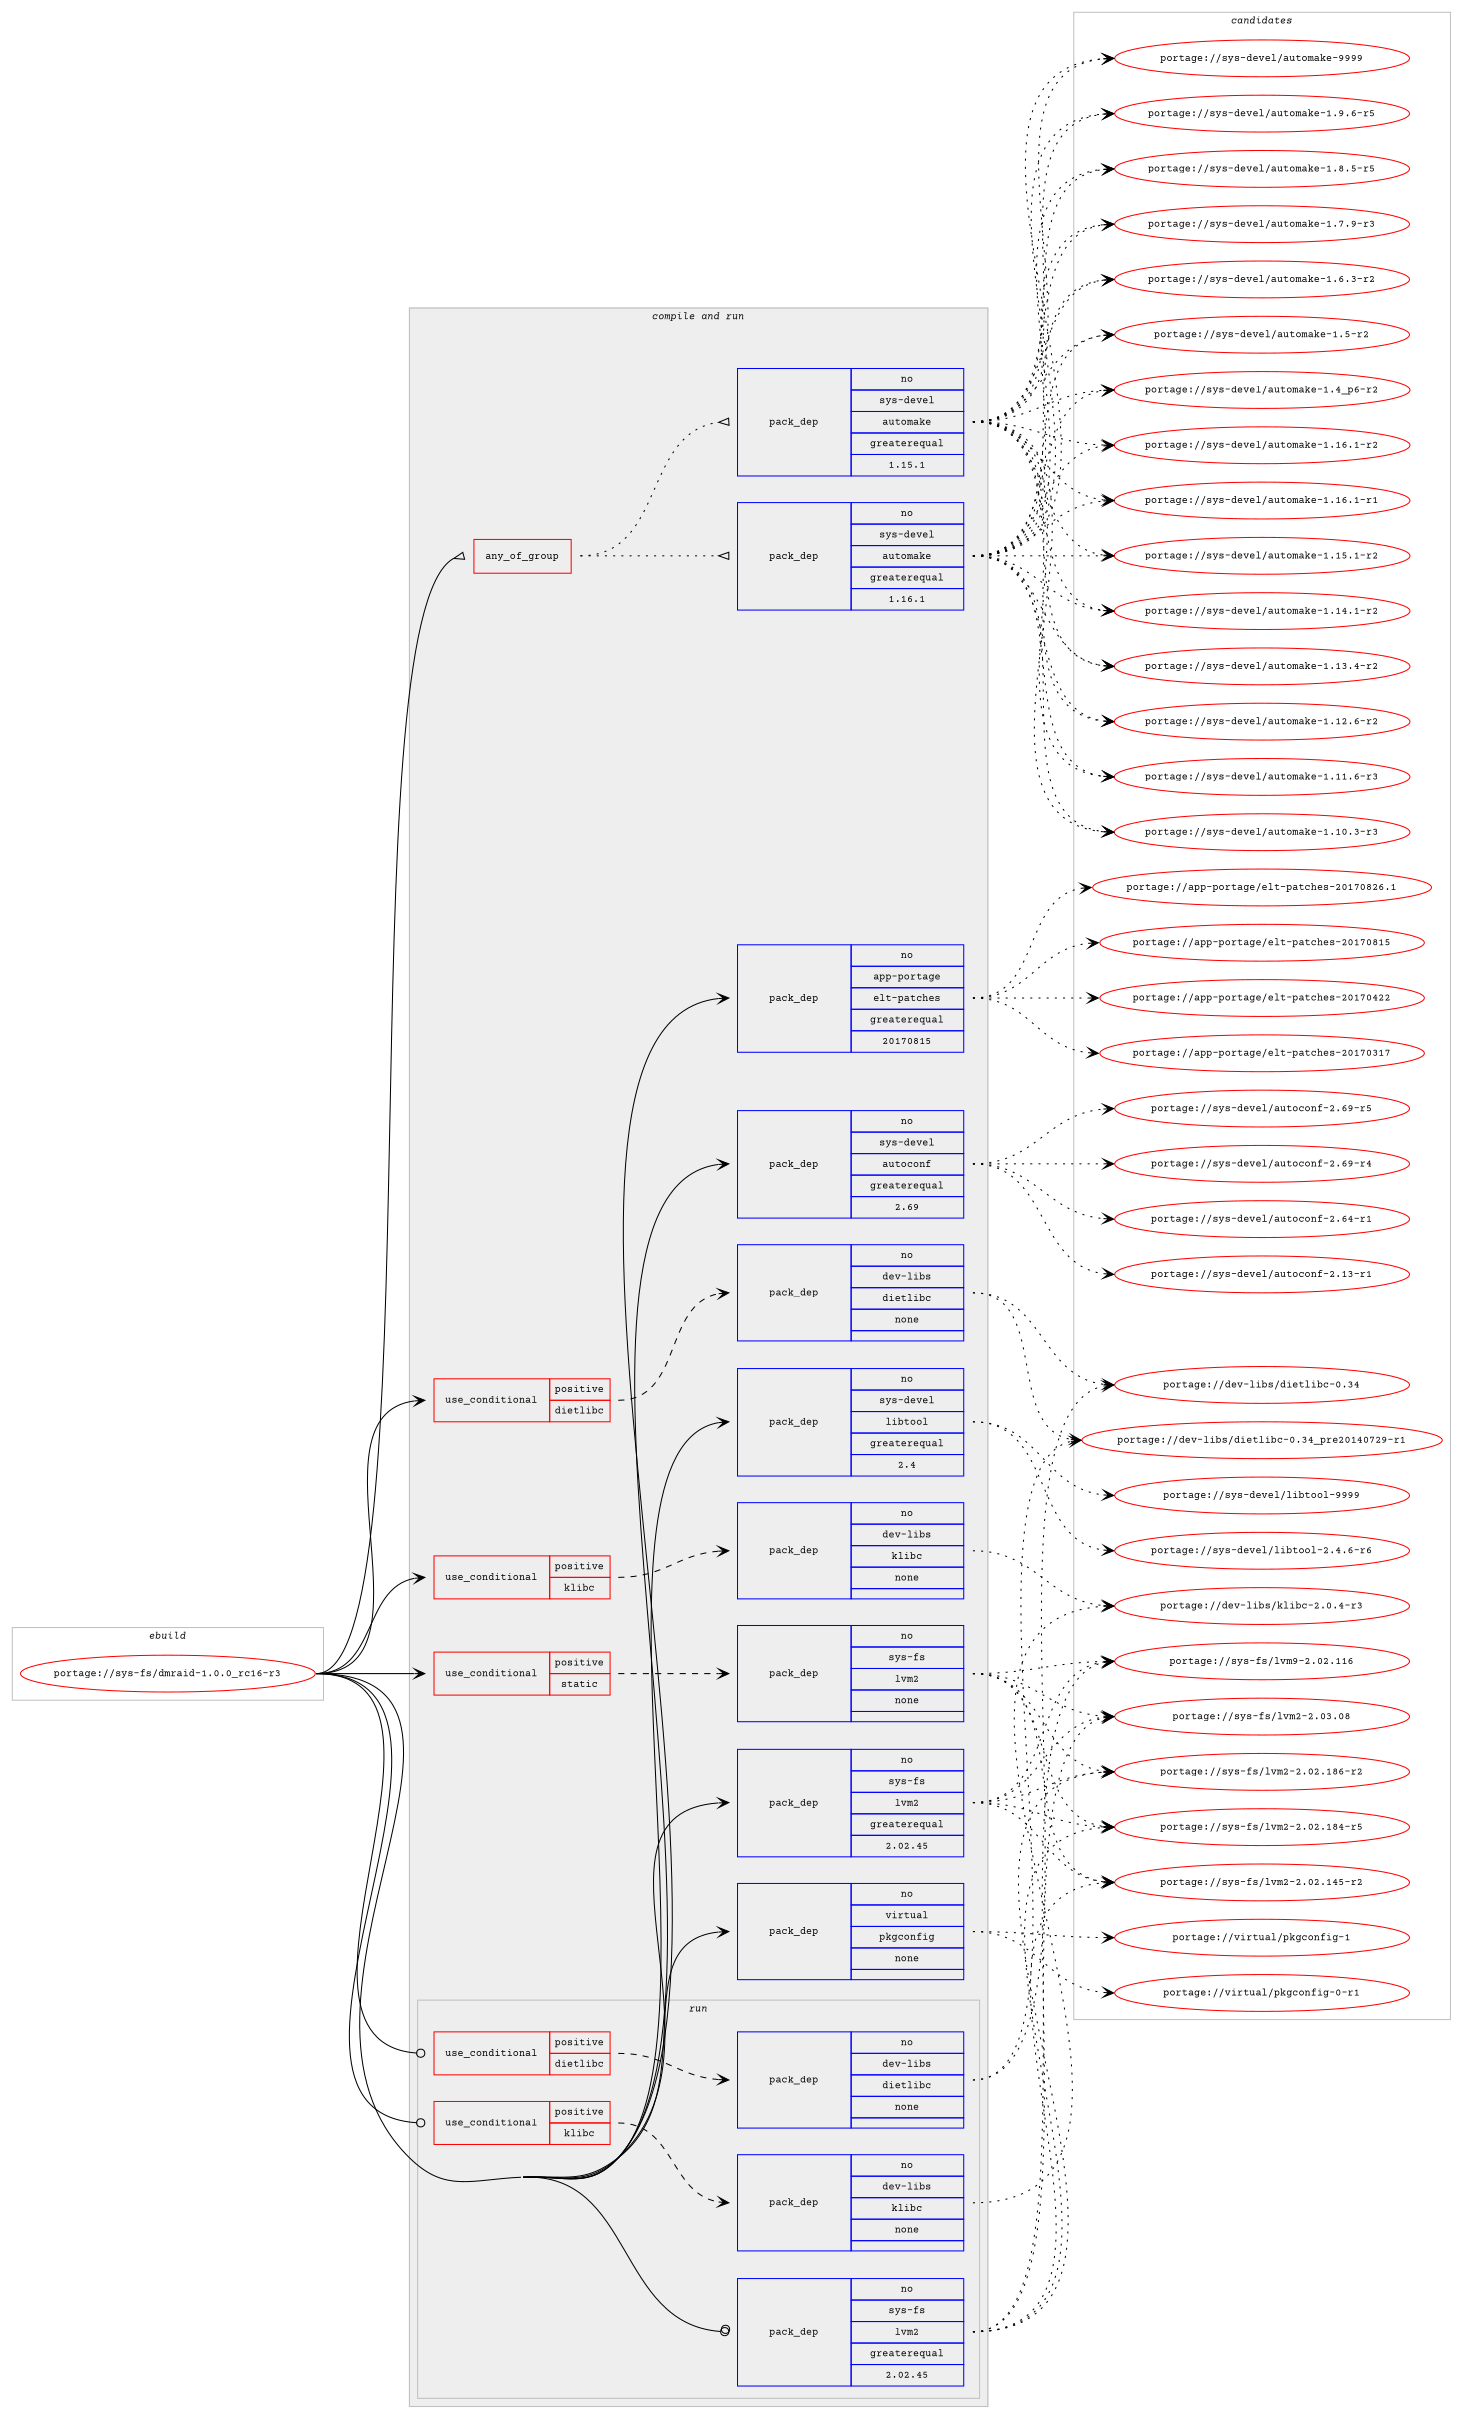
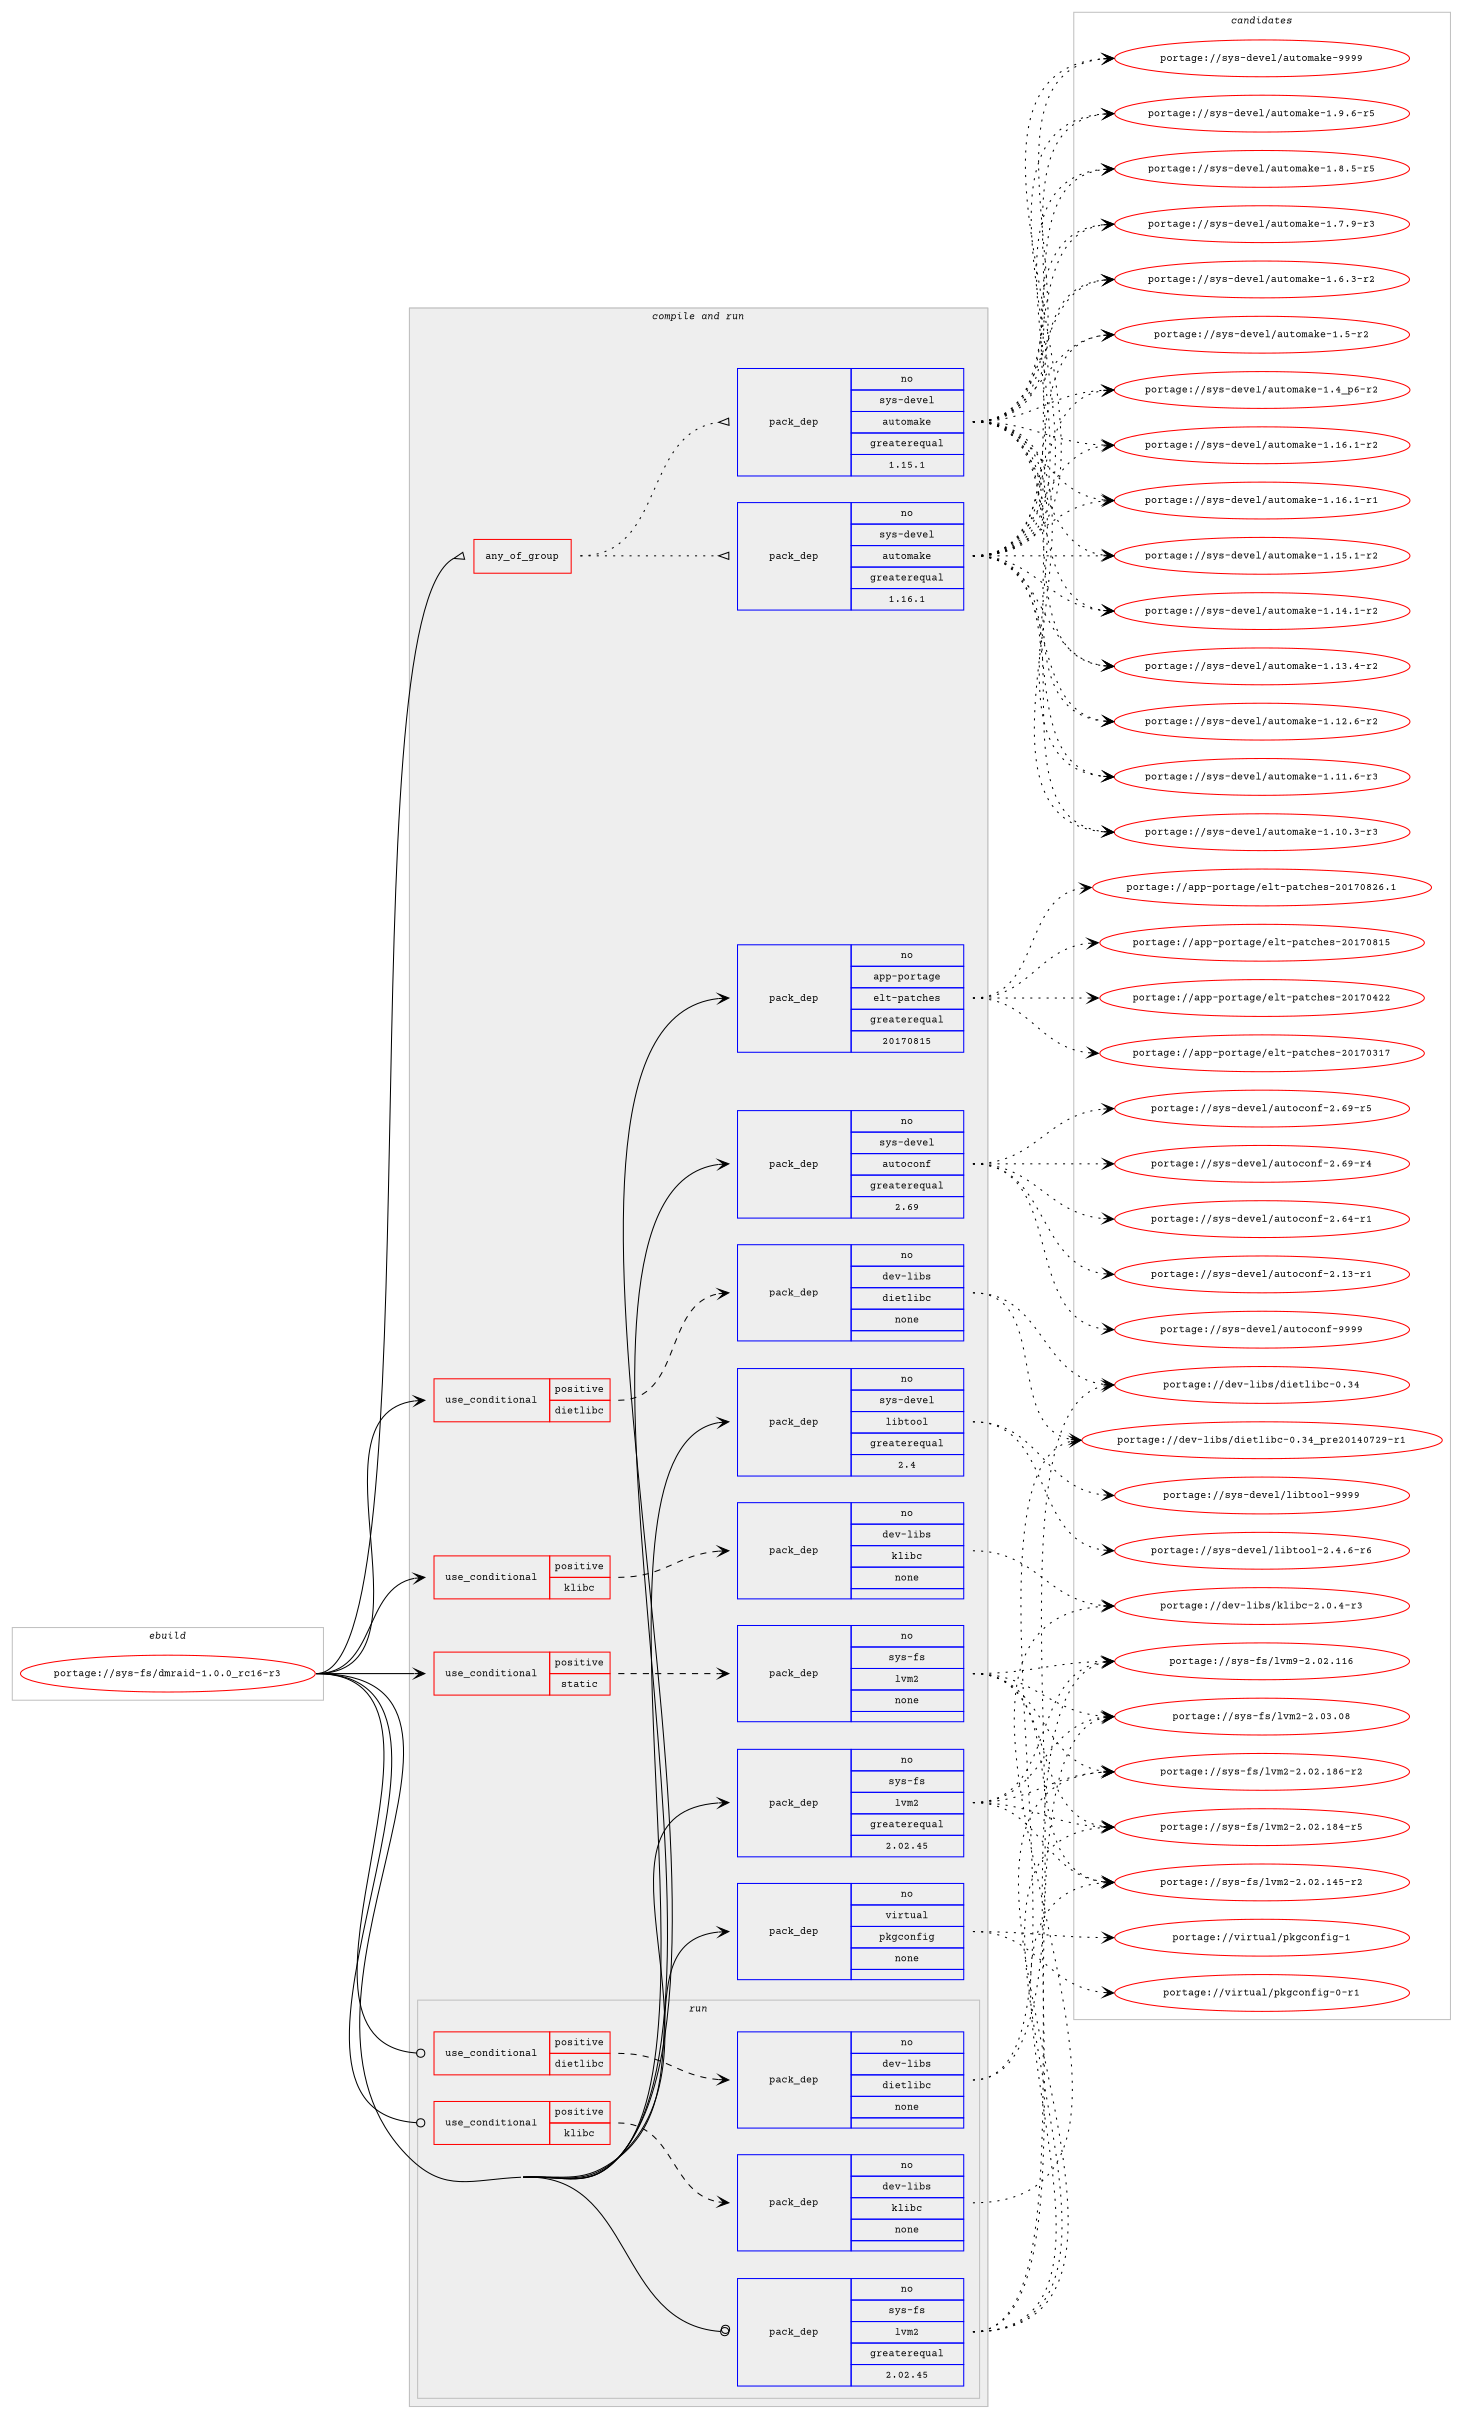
none -> (1262, 1330)
